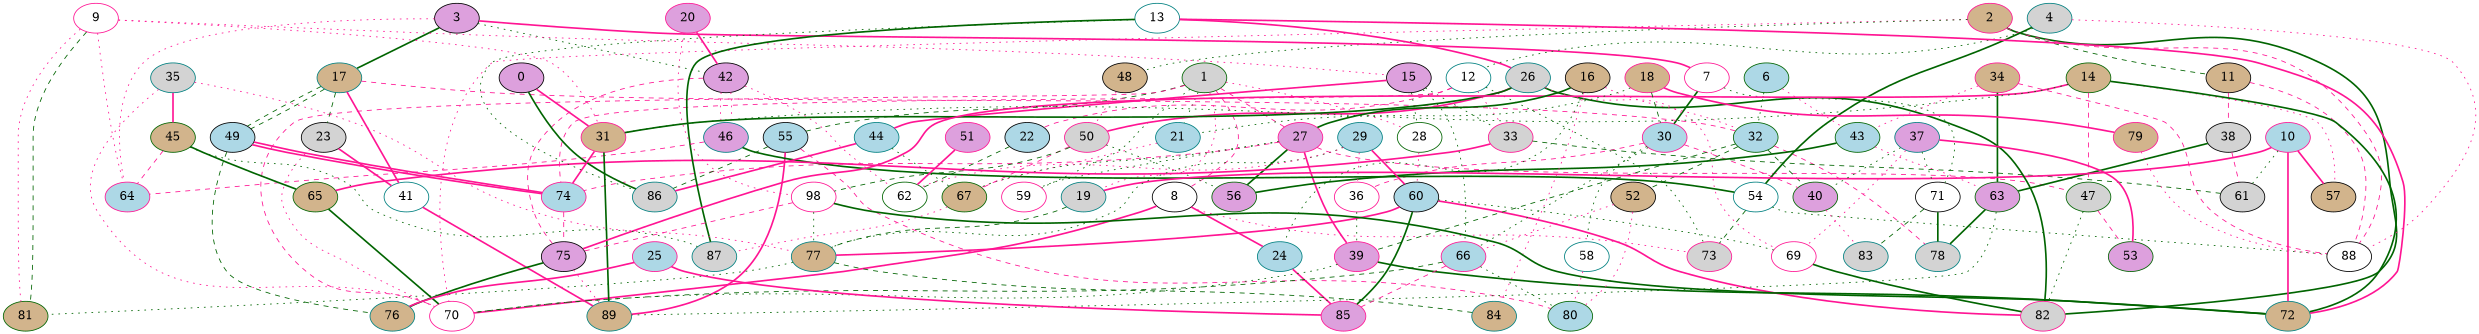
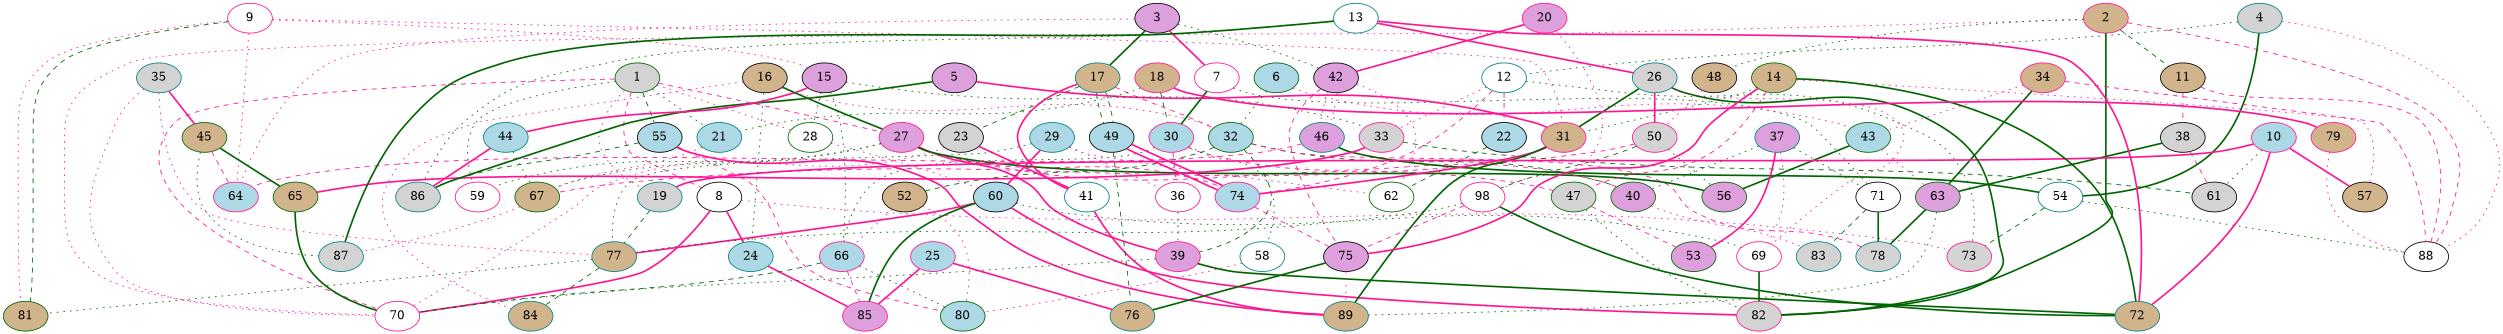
(522, 78) -> (954, 78)
(968, 137) -> none
